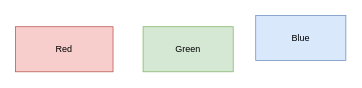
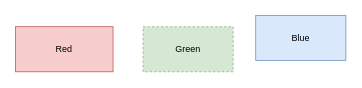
(188, 49) -> (188, 49)
